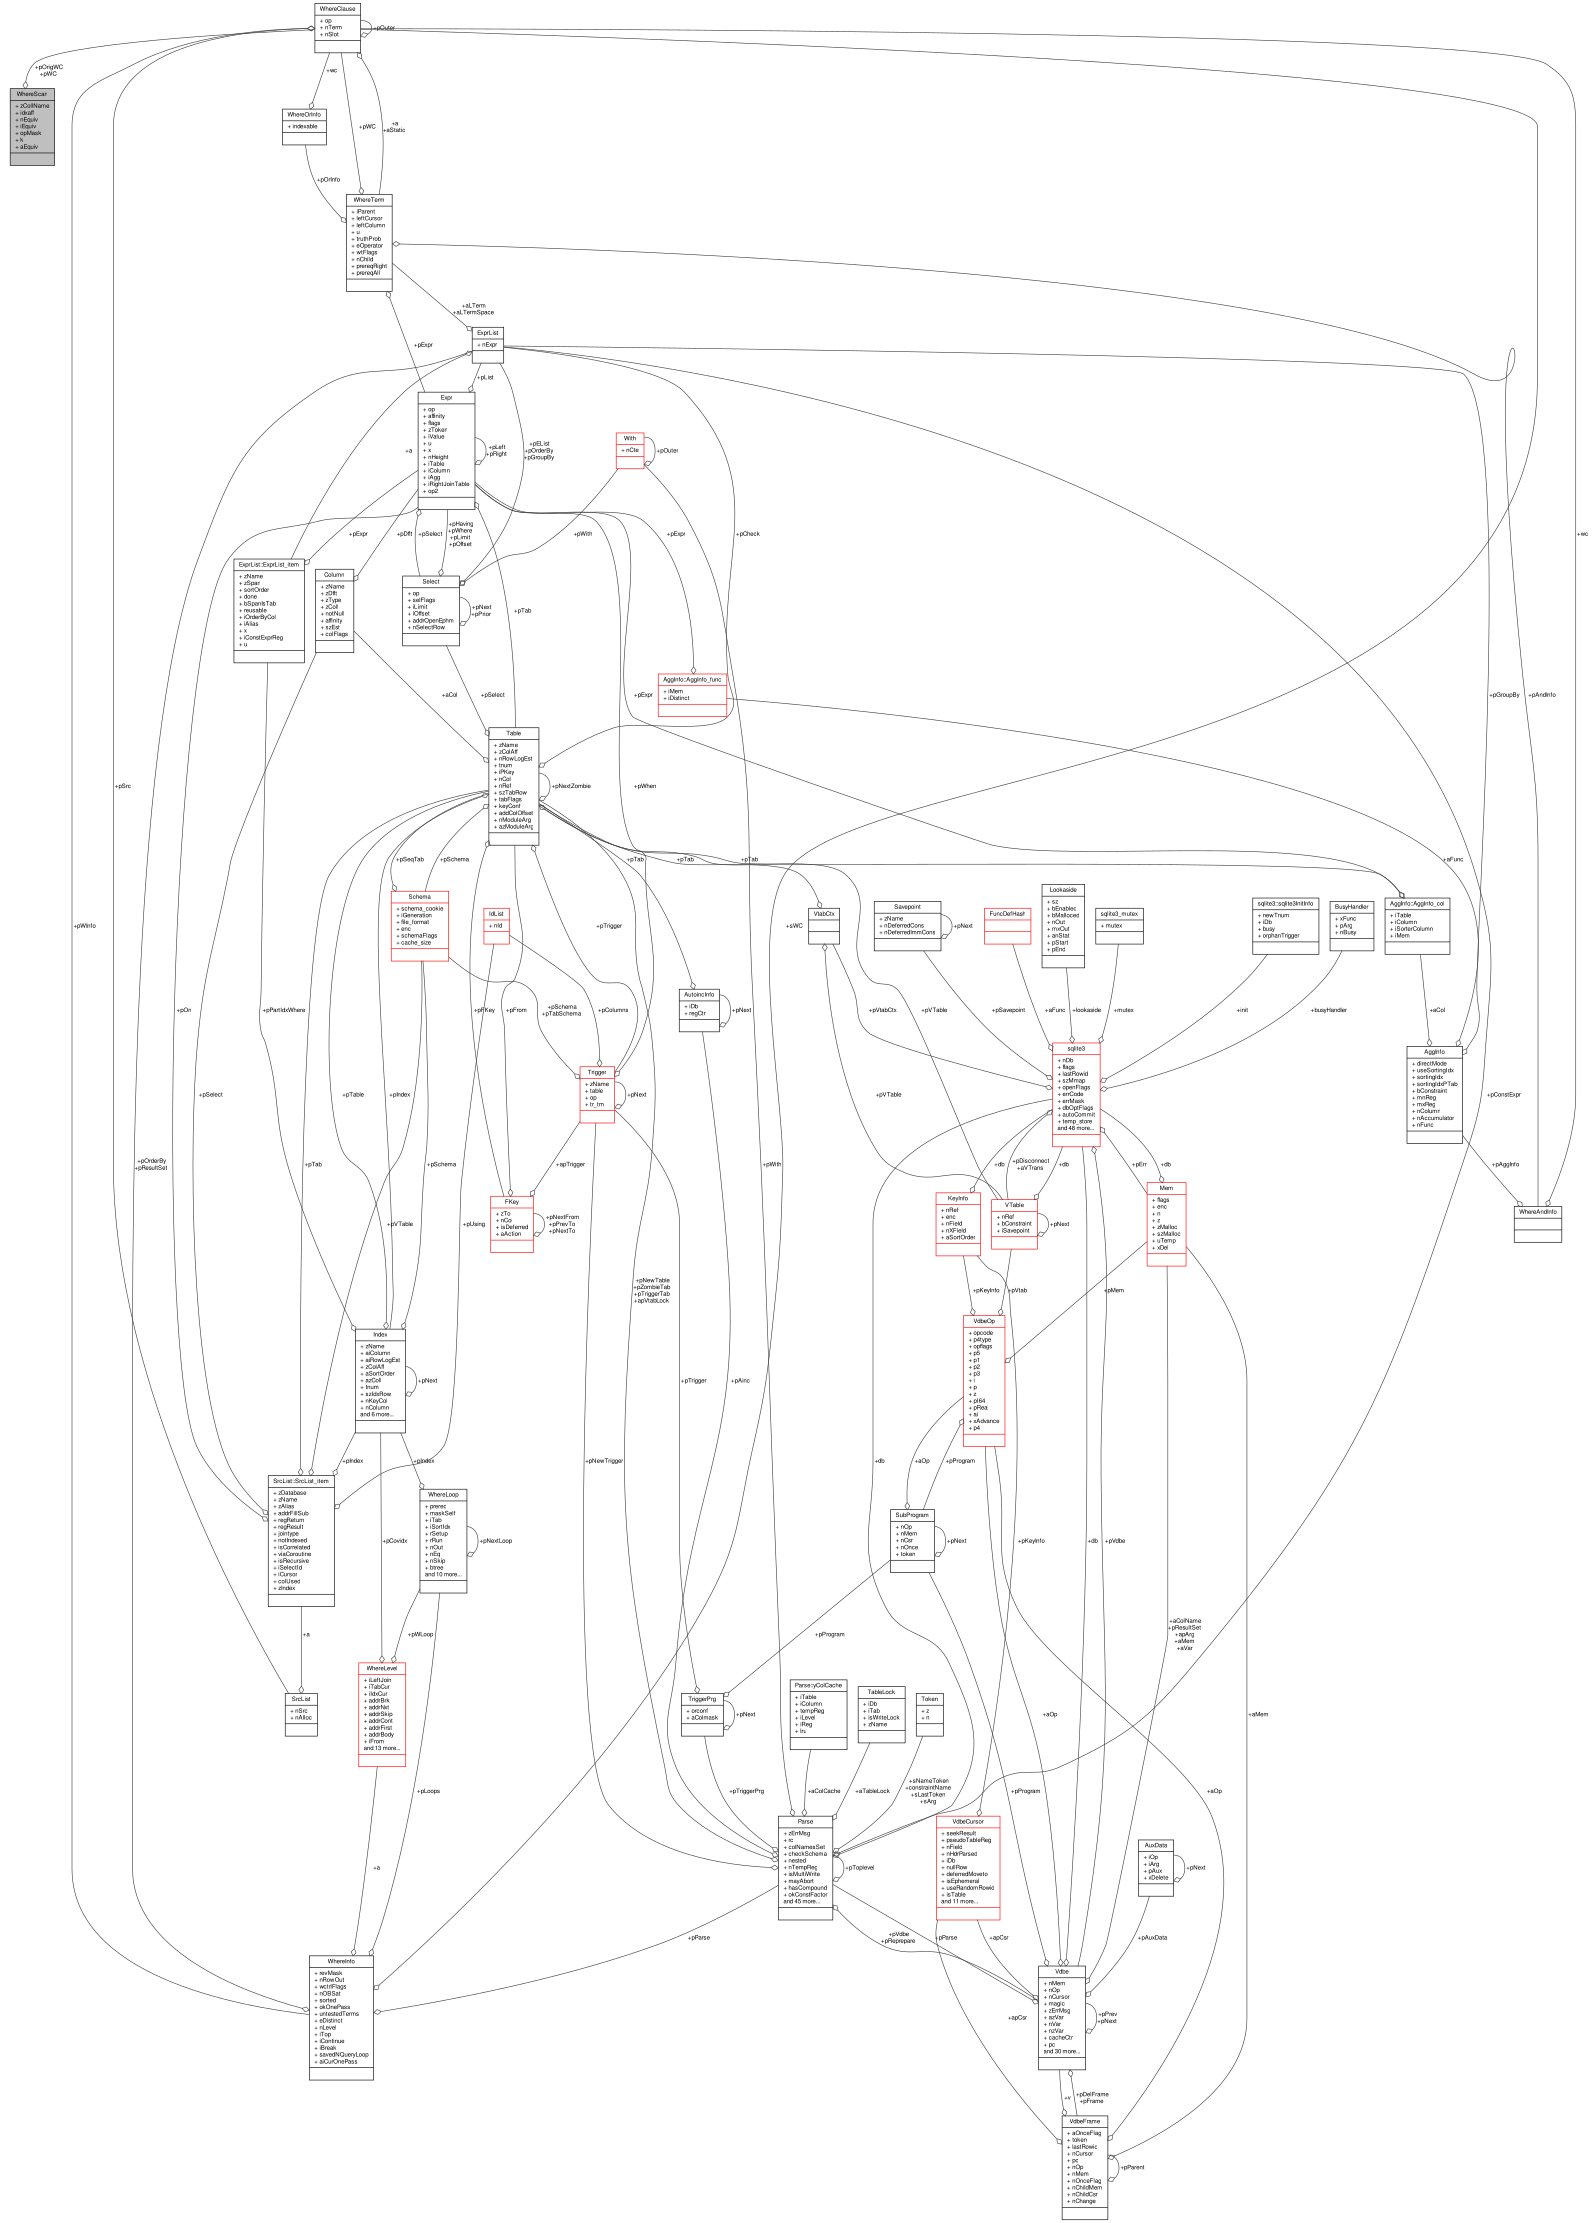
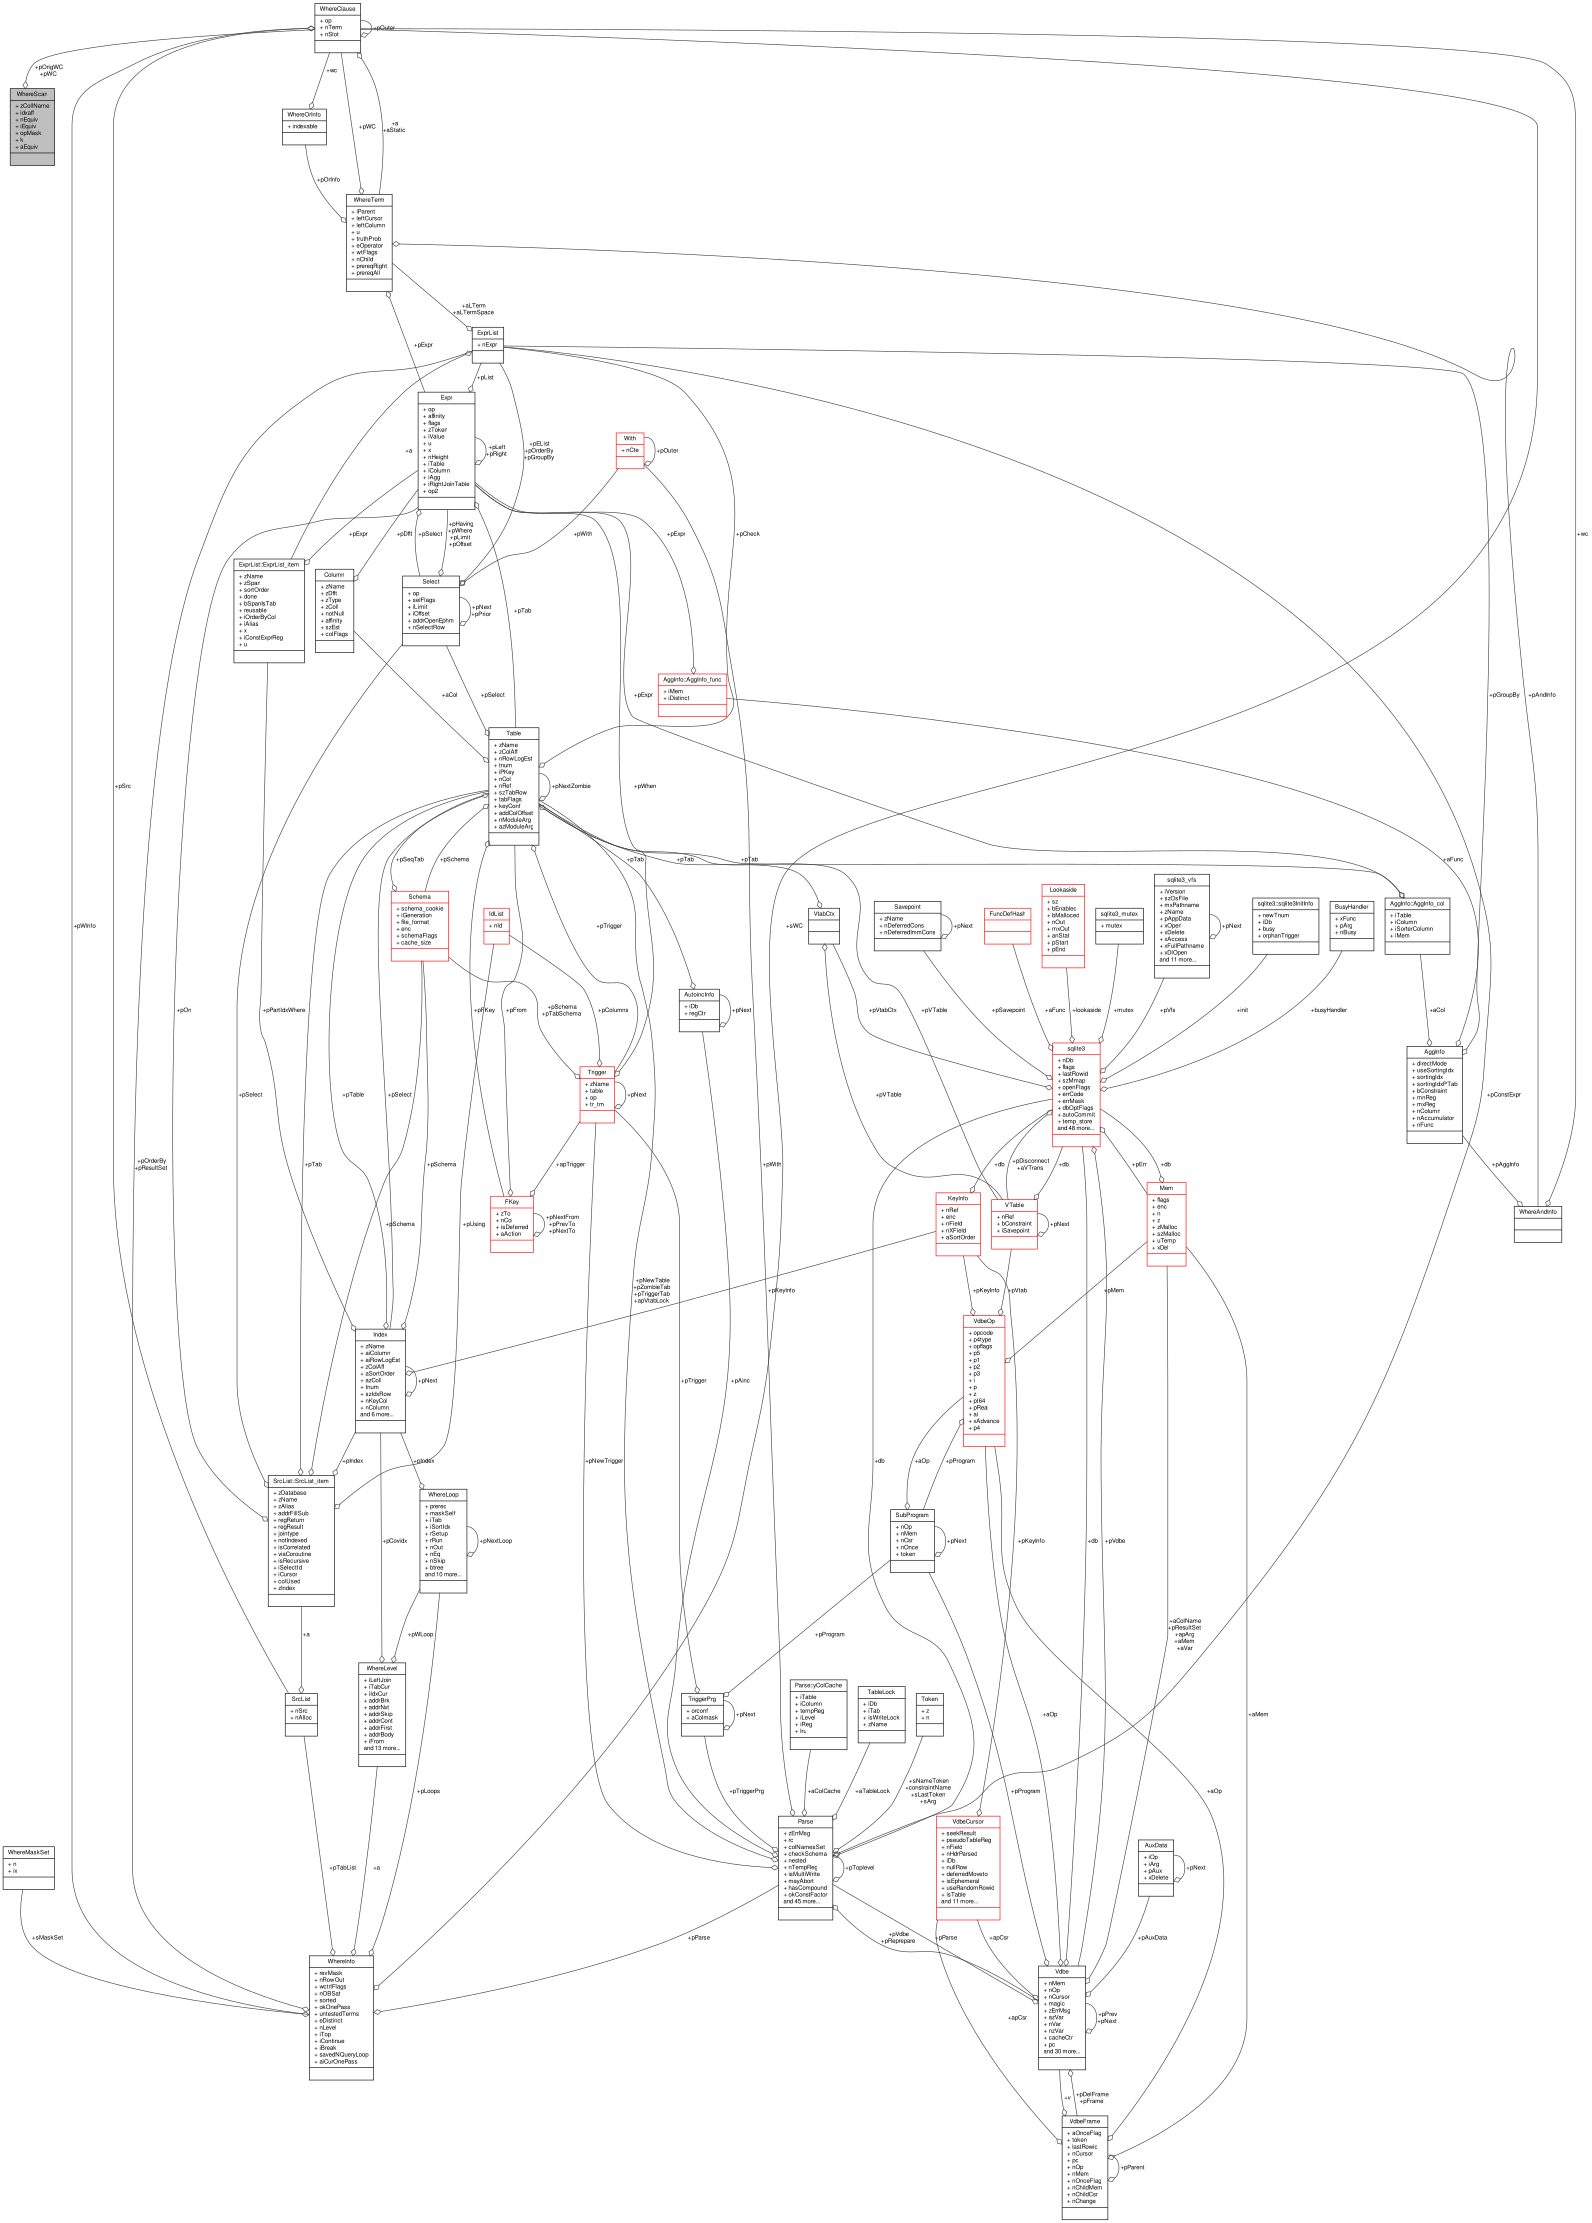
(1063, 926) -> (1063, 926)
none -> (1182, 926)
(195, 1079) -> (237, 1044)
(399, 1095) -> (399, 1095)
(400, 1224) -> (400, 1224)
none -> (675, 1304)
(382, 1715) -> (382, 1715)
none -> (318, 1842)
none -> (29, 1868)
